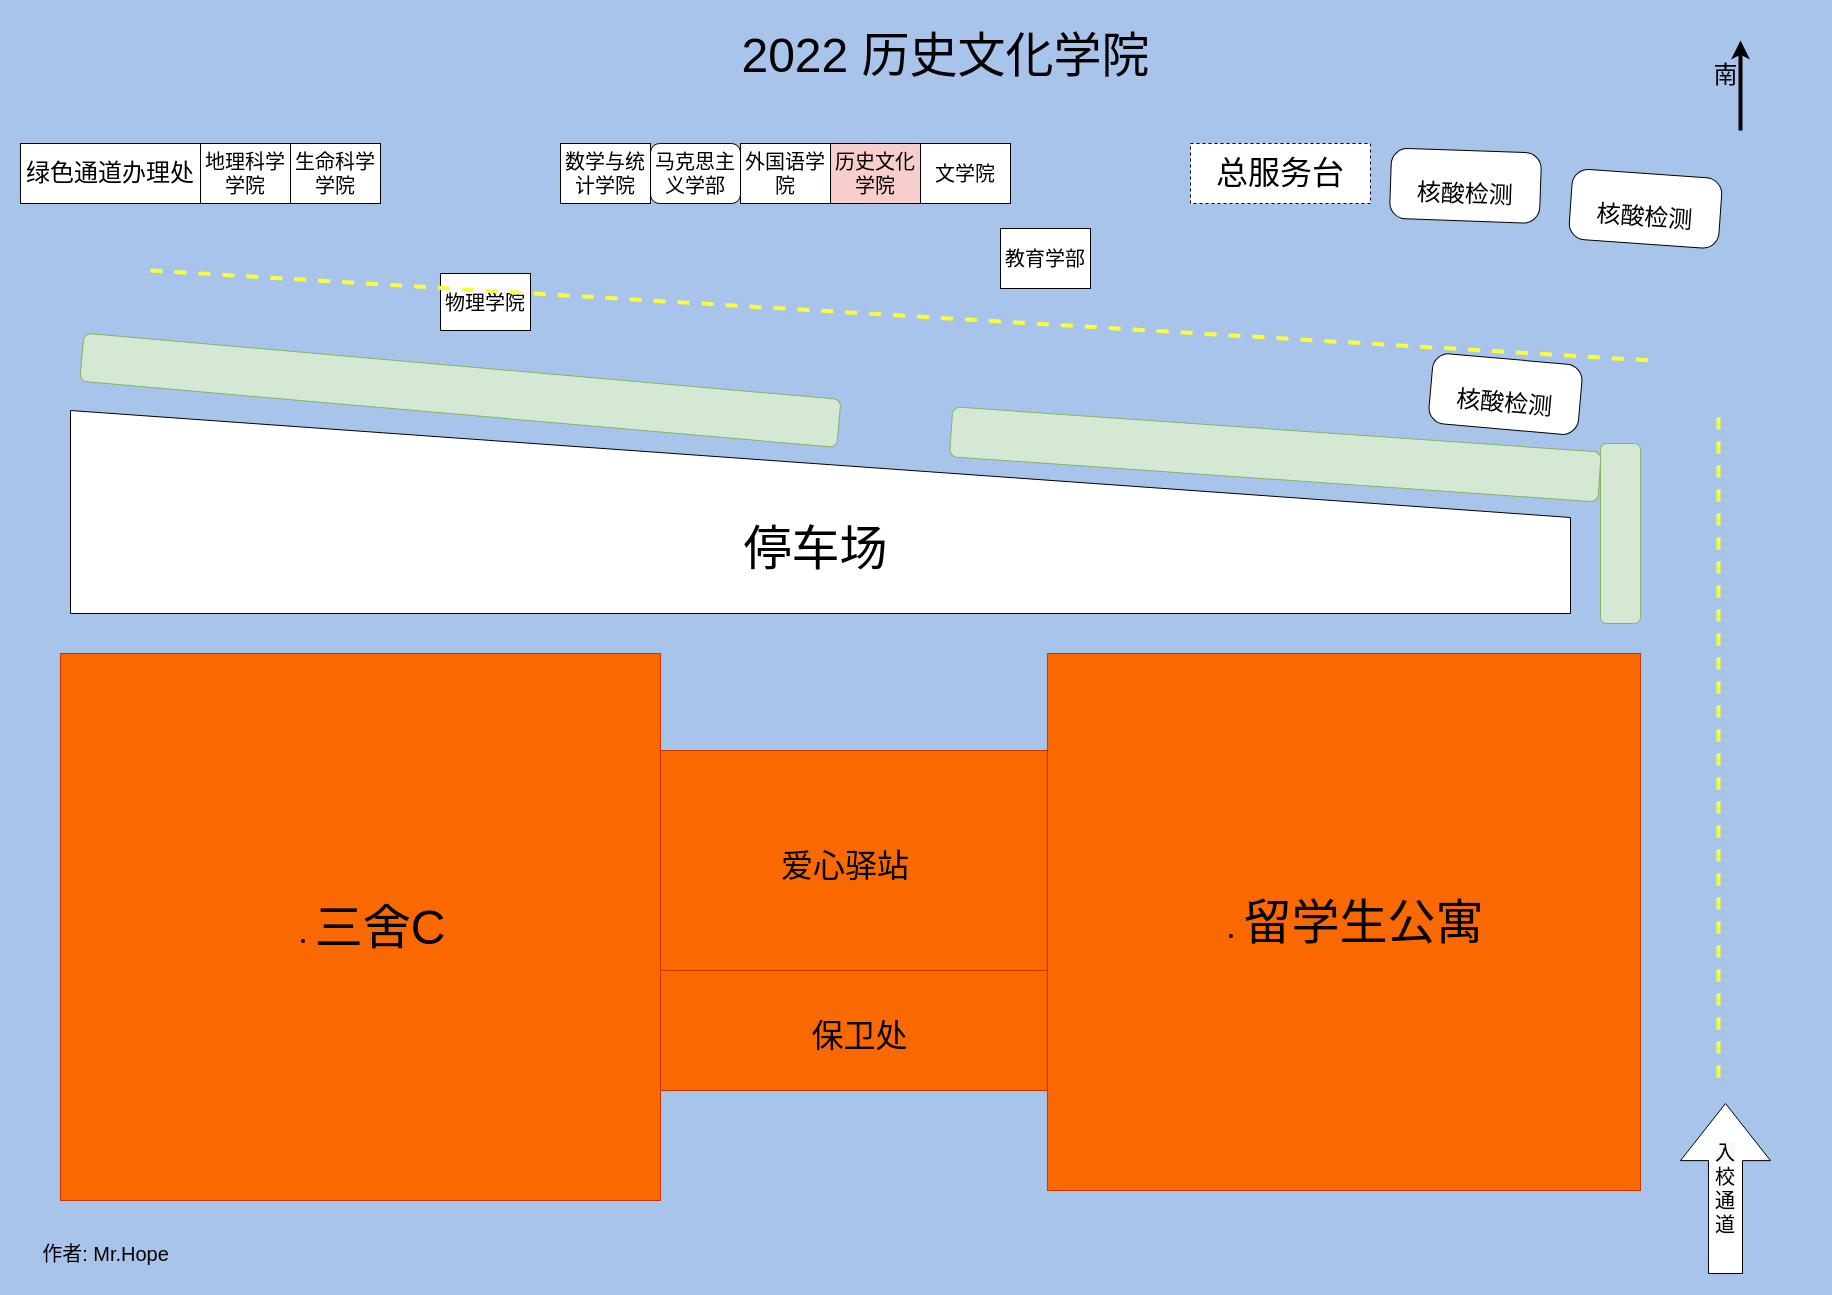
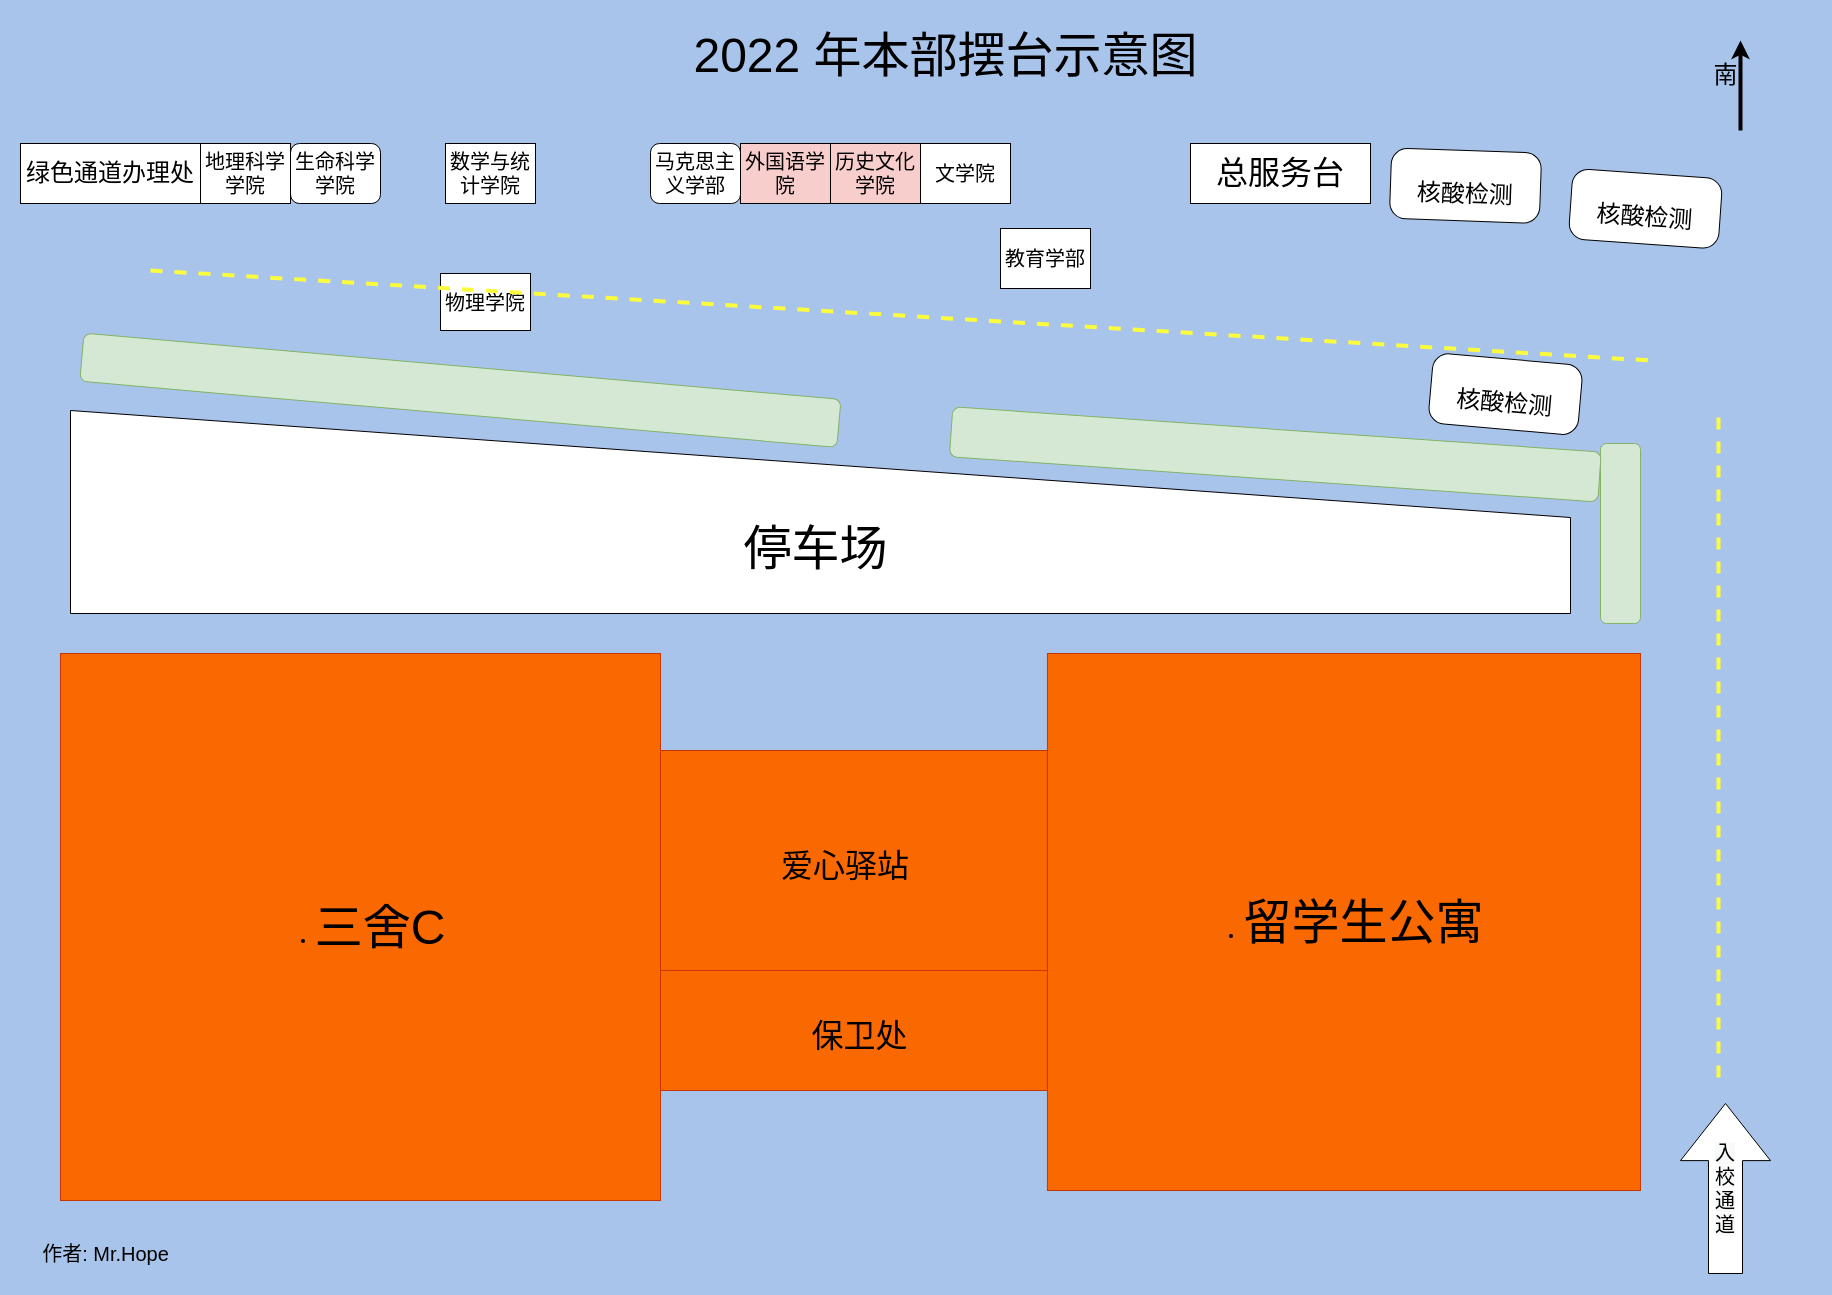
(946, 56) -> (946, 56)
(336, 174) -> (336, 174)
(606, 174) -> (491, 174)
(786, 174) -> (786, 174)
(1281, 174) -> (1281, 174)
